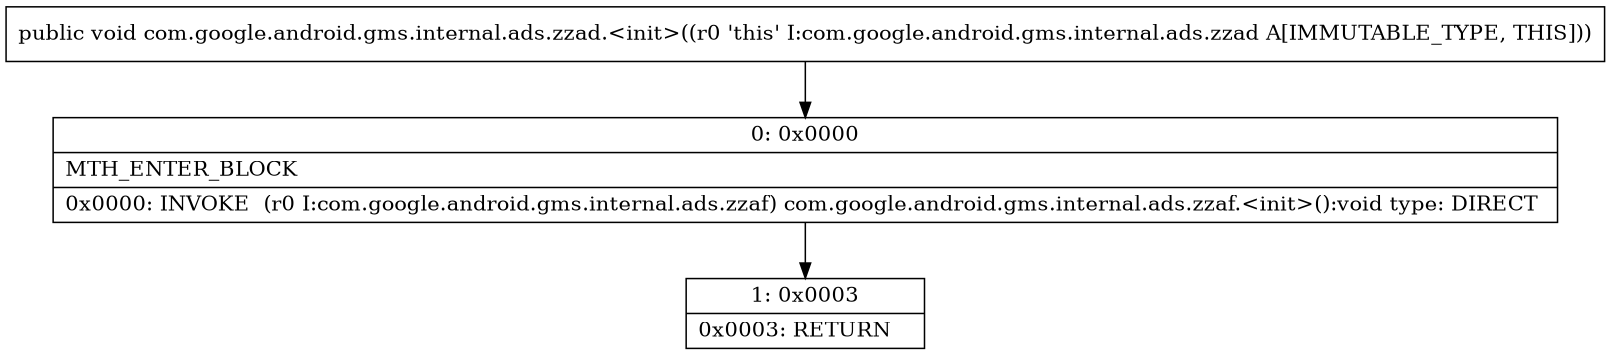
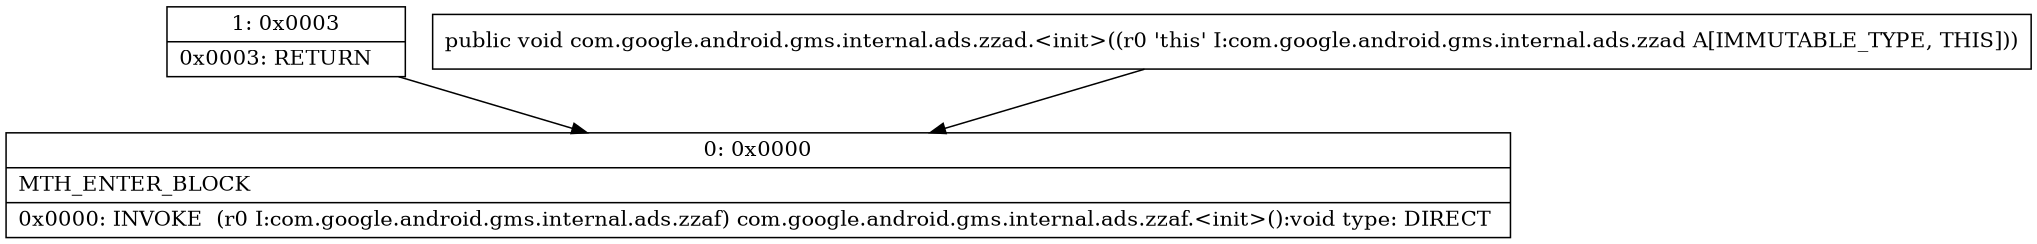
(805, 243) -> (485, 103)
